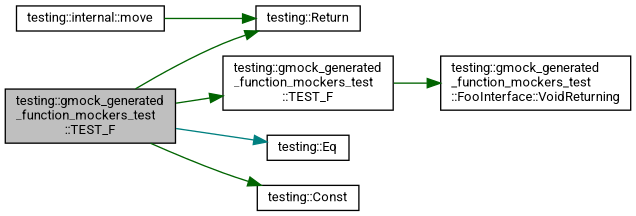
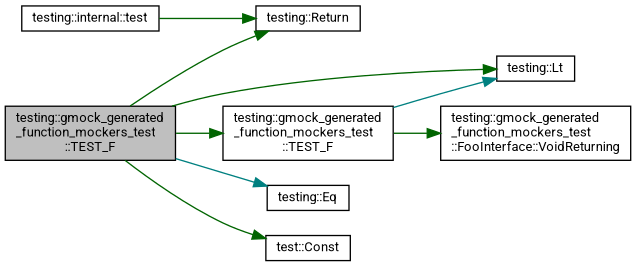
(90, 18) -> (90, 18)
none -> (536, 69)
(308, 198) -> (308, 248)
